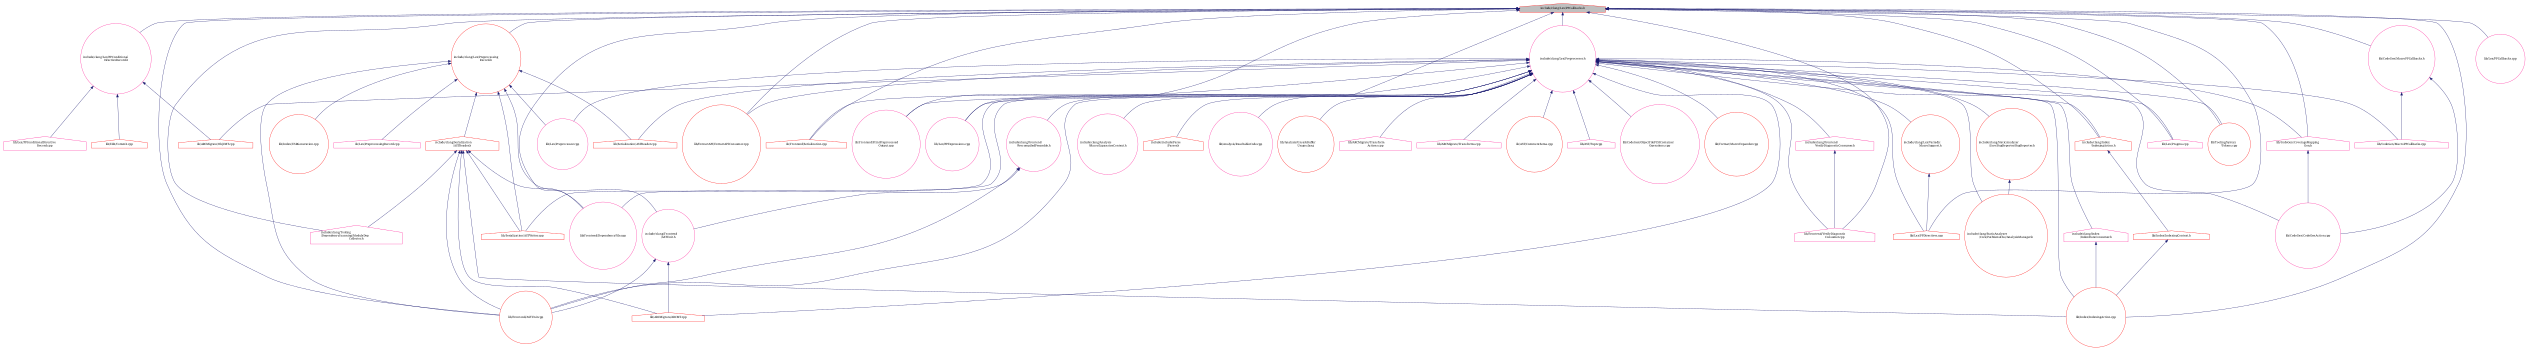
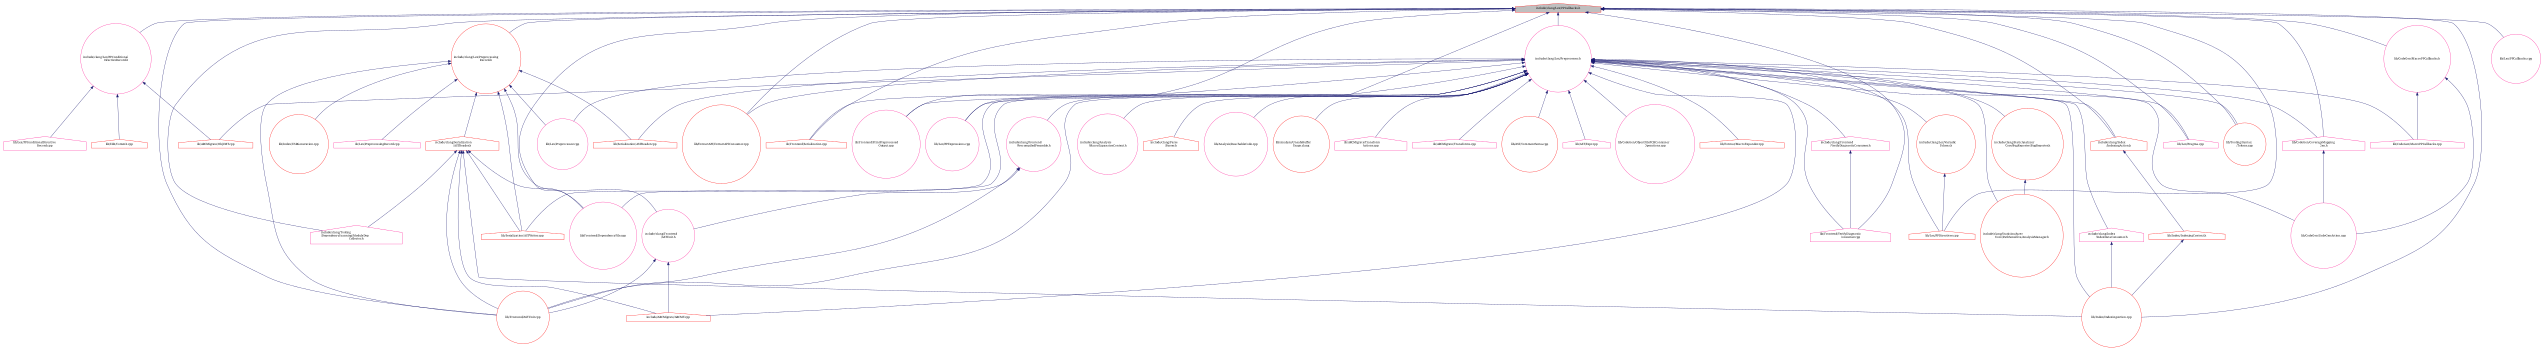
(1173, 144) -> (1171, 144)
(1737, 144) -> (1742, 144)
(1930, 144) -> (1946, 144)
(668, 317) -> (668, 317)
